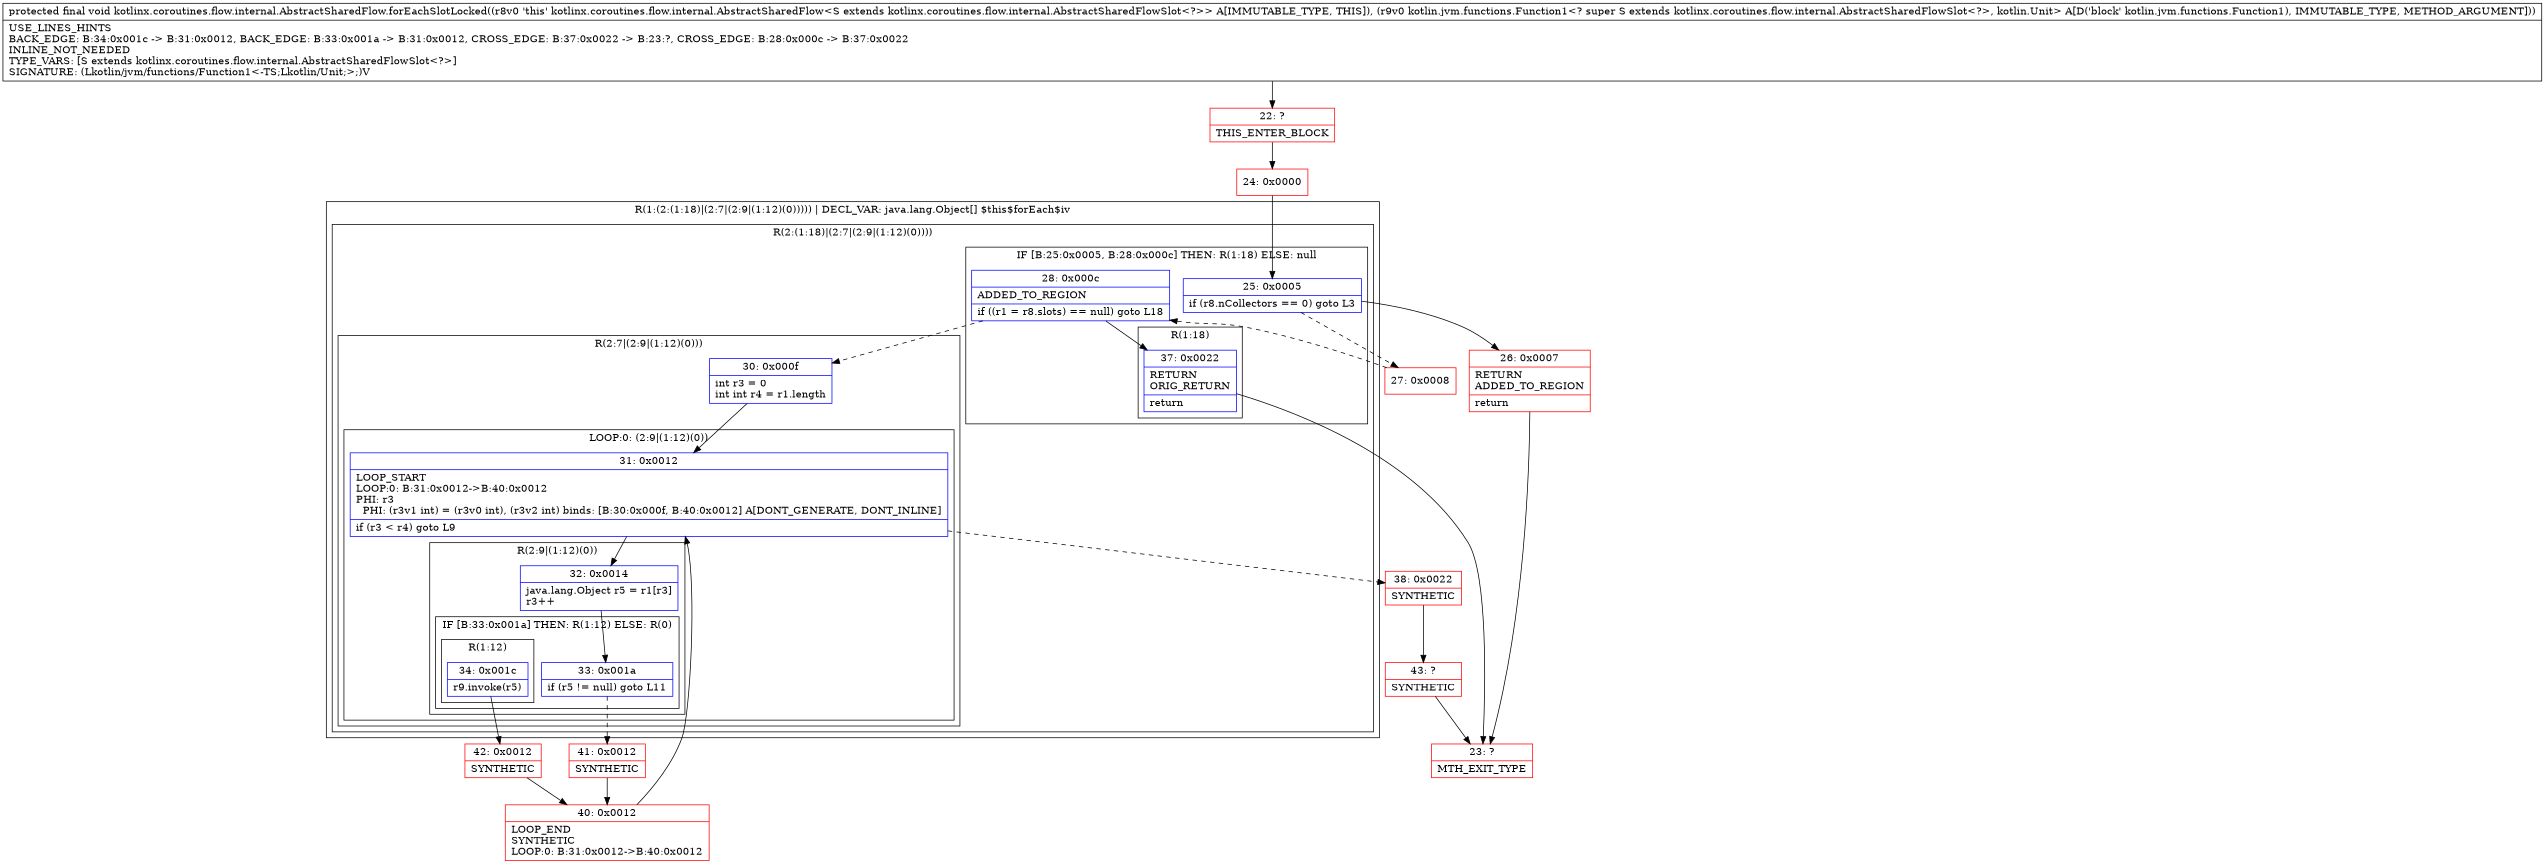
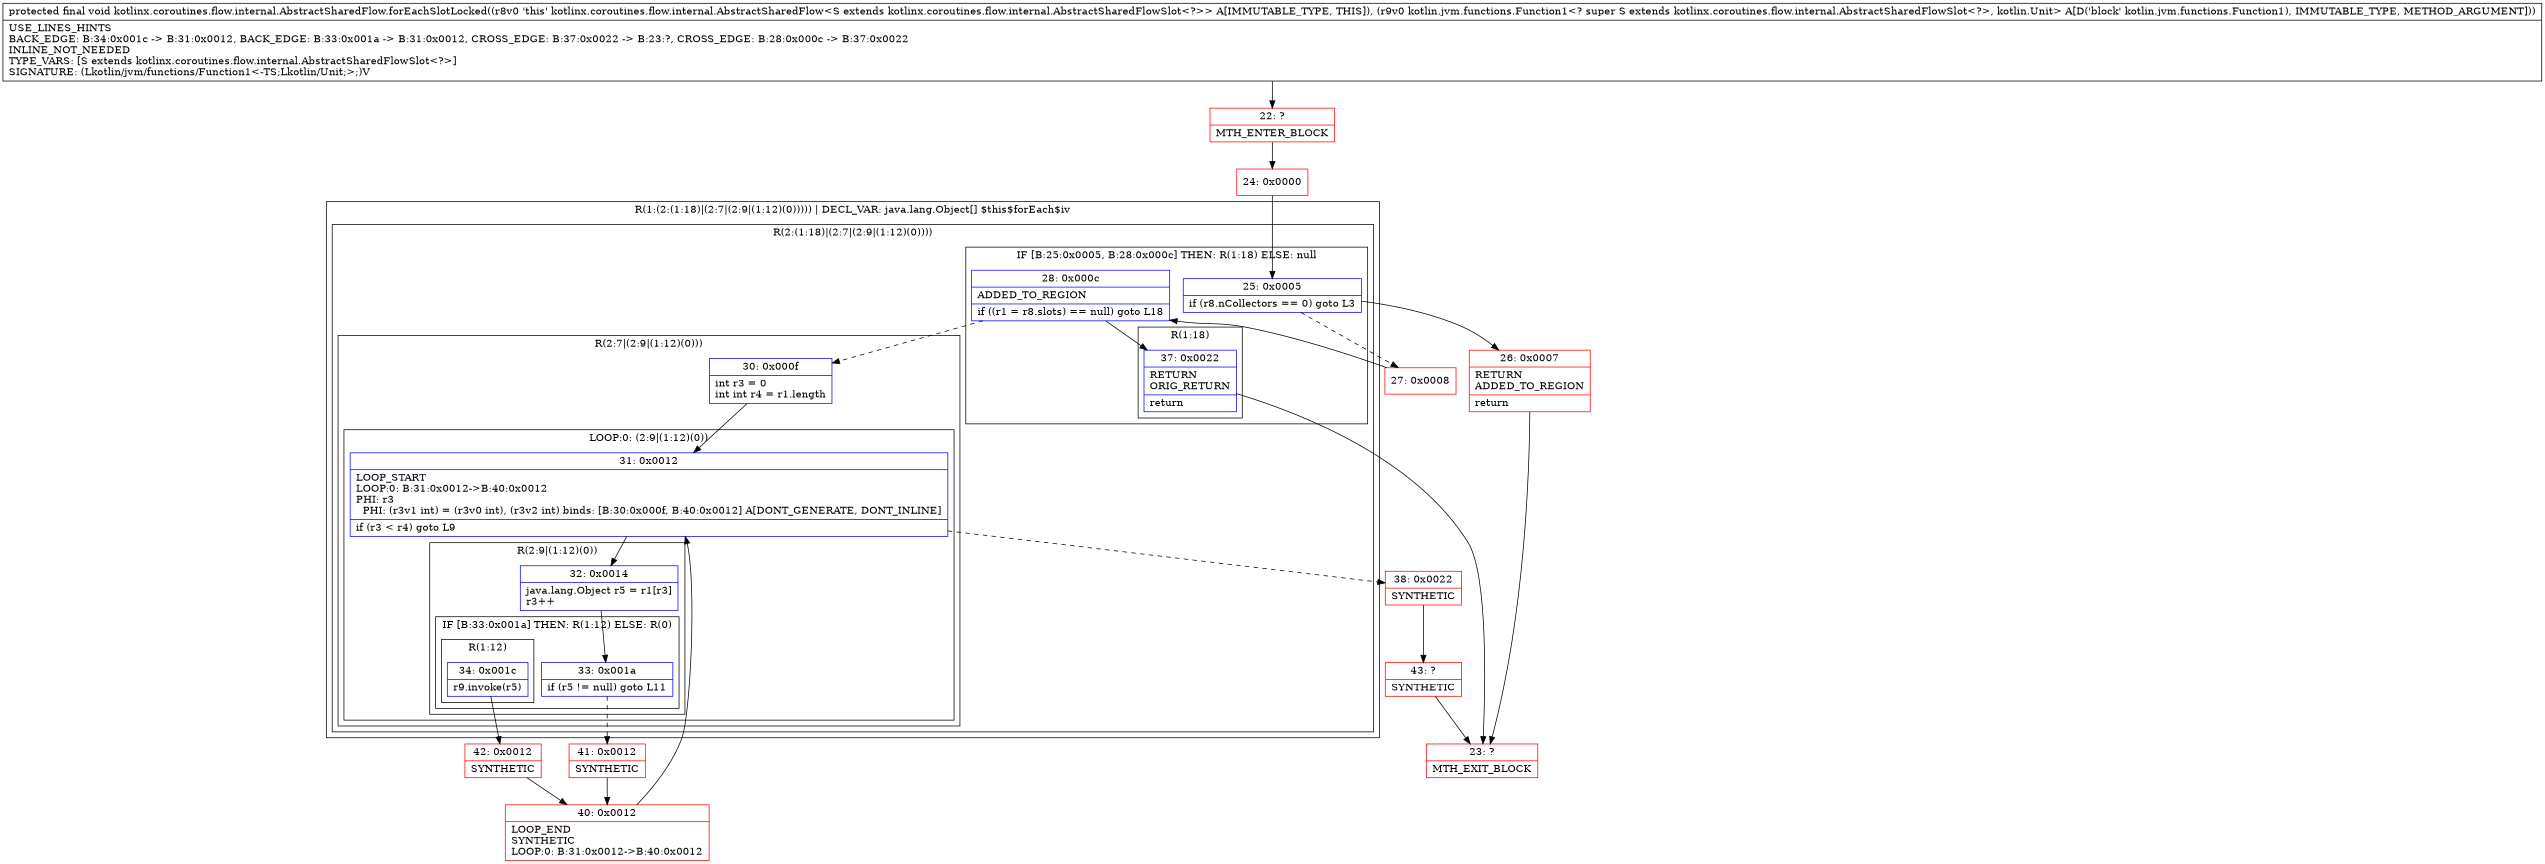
(1272, 133) -> (1272, 133)
(1284, 336) -> (1284, 336)
(1482, 769) -> (1482, 769)
